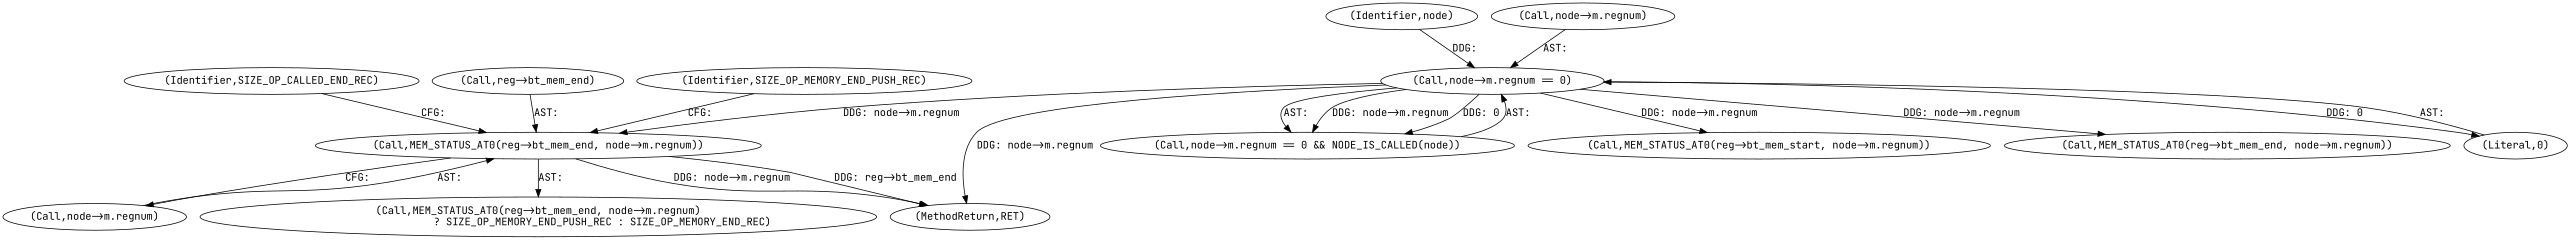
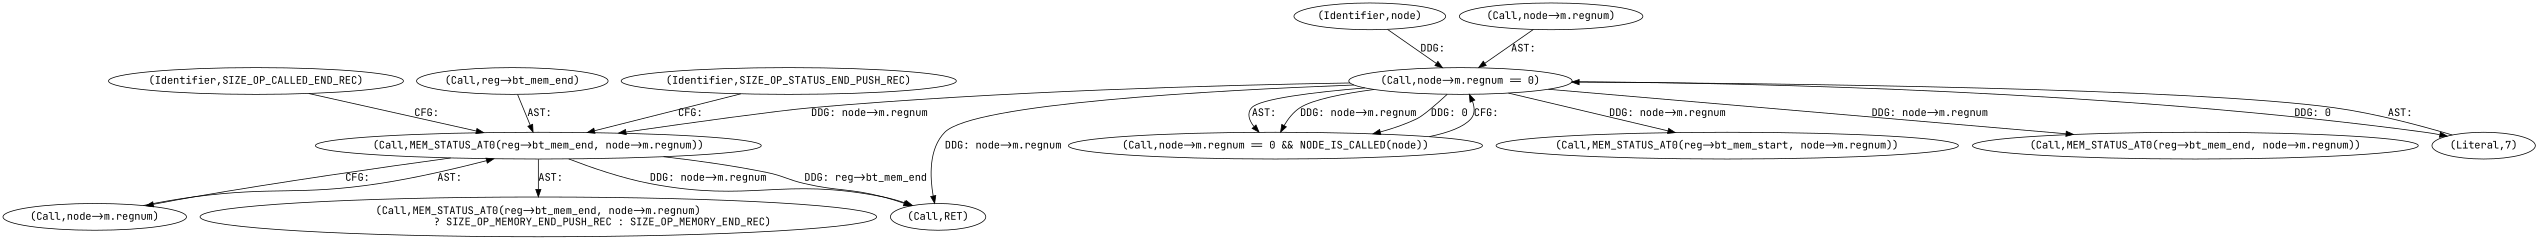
(804, 81) -> (789, 81)
(1521, 113) -> (1489, 113)
(2516, 146) -> (2484, 146)
(970, 217) -> (938, 217)
